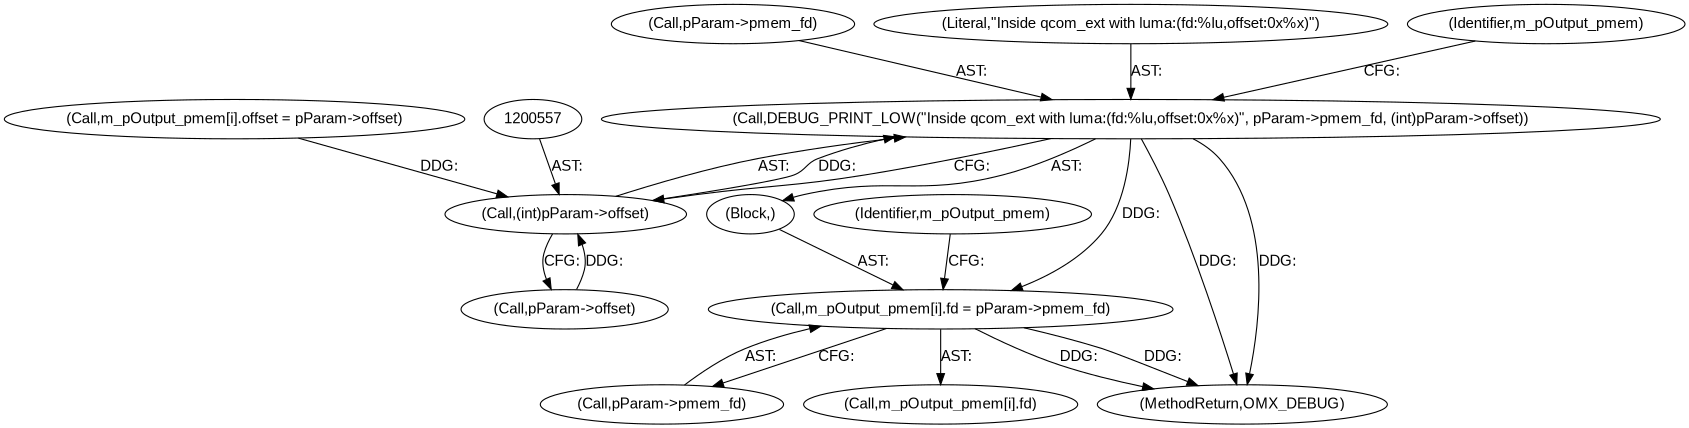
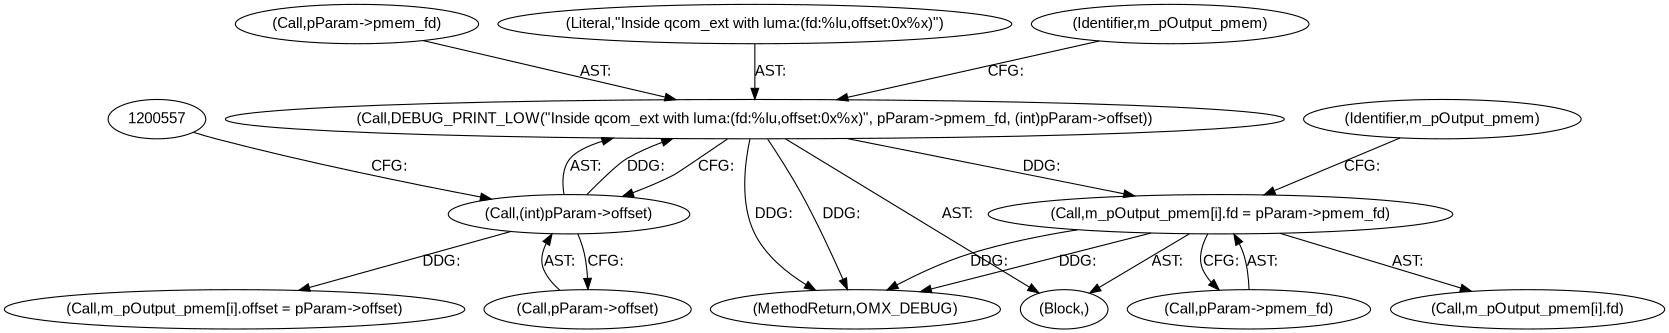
(398, 166) -> (410, 259)
(570, 167) -> (391, 167)
(836, 257) -> (1144, 261)
(607, 262) -> (562, 262)
